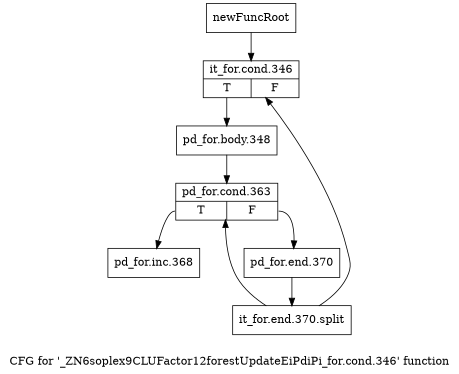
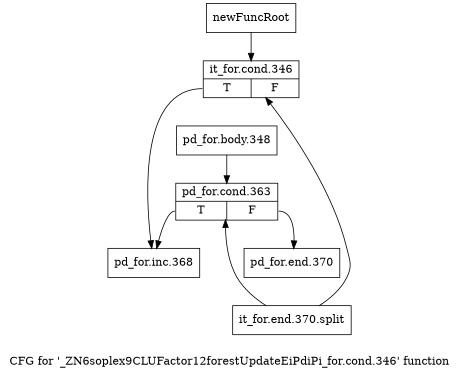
(227, 108) -> (151, 152)
(292, 288) -> none
